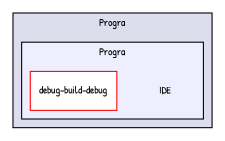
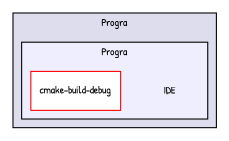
(74, 91) -> (76, 91)
